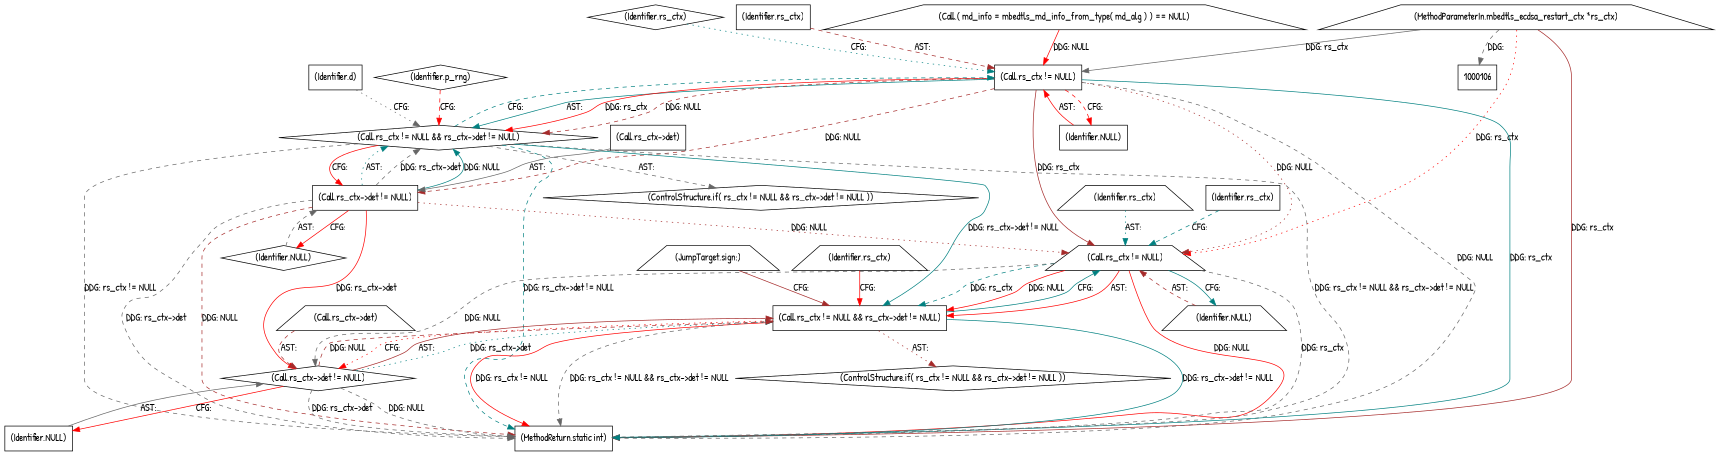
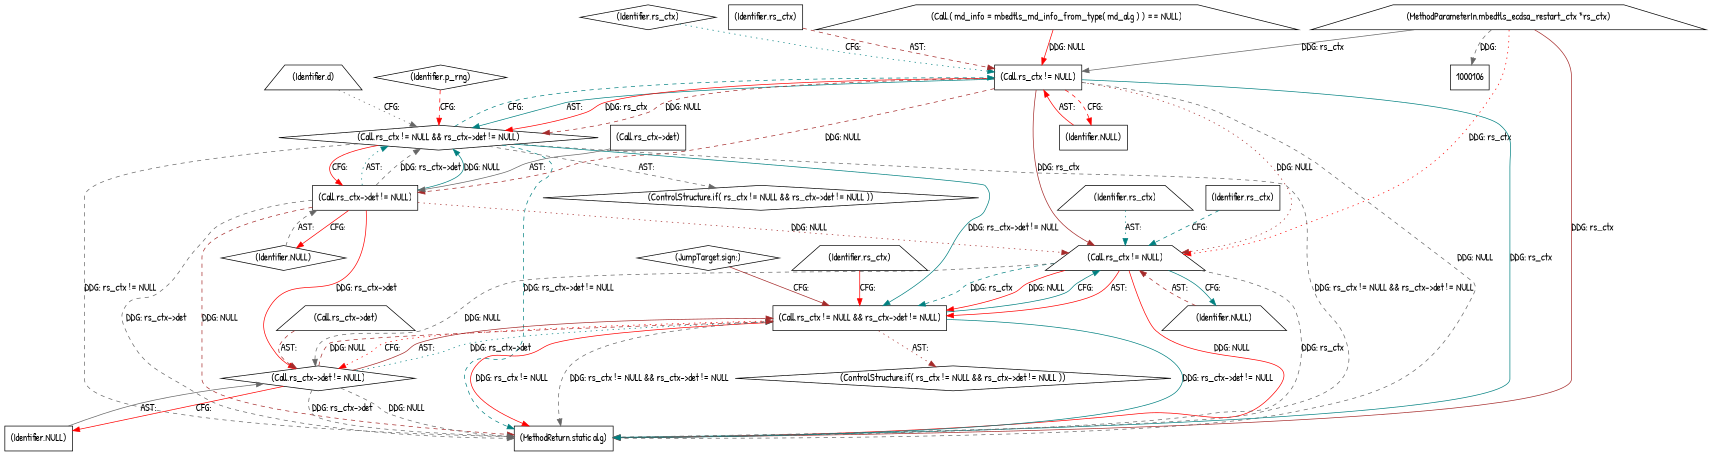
(335, 77) -> (313, 77)
(708, 258) -> (708, 258)
(564, 439) -> (564, 439)
